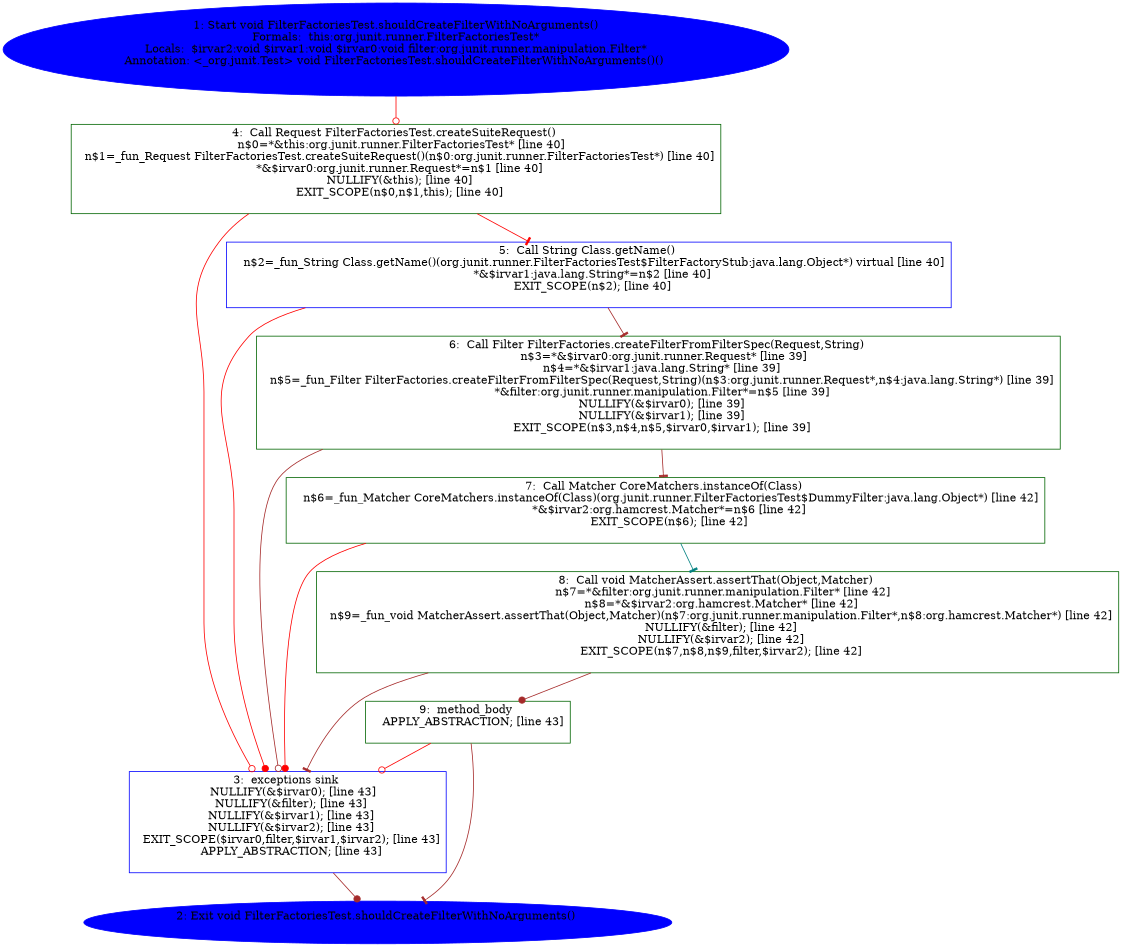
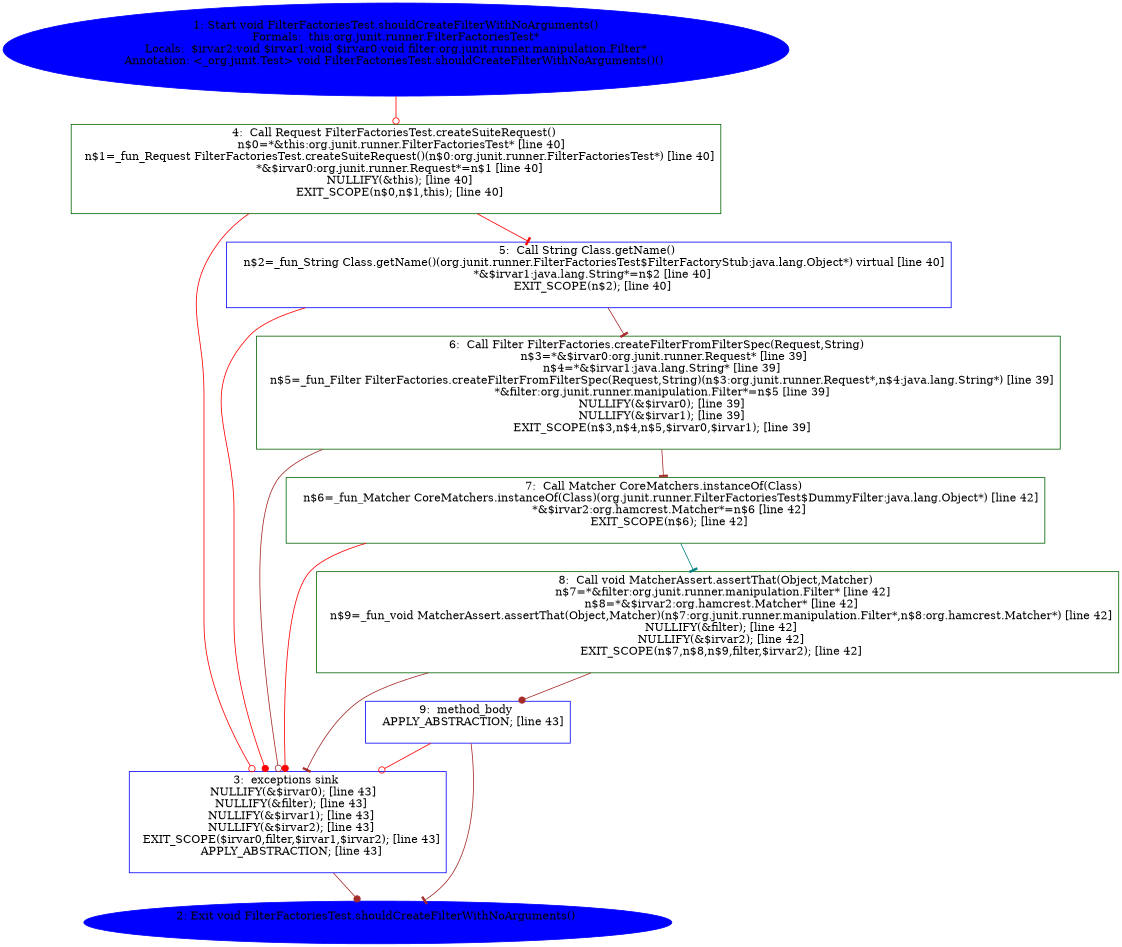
(468, 722) -> (468, 722)
